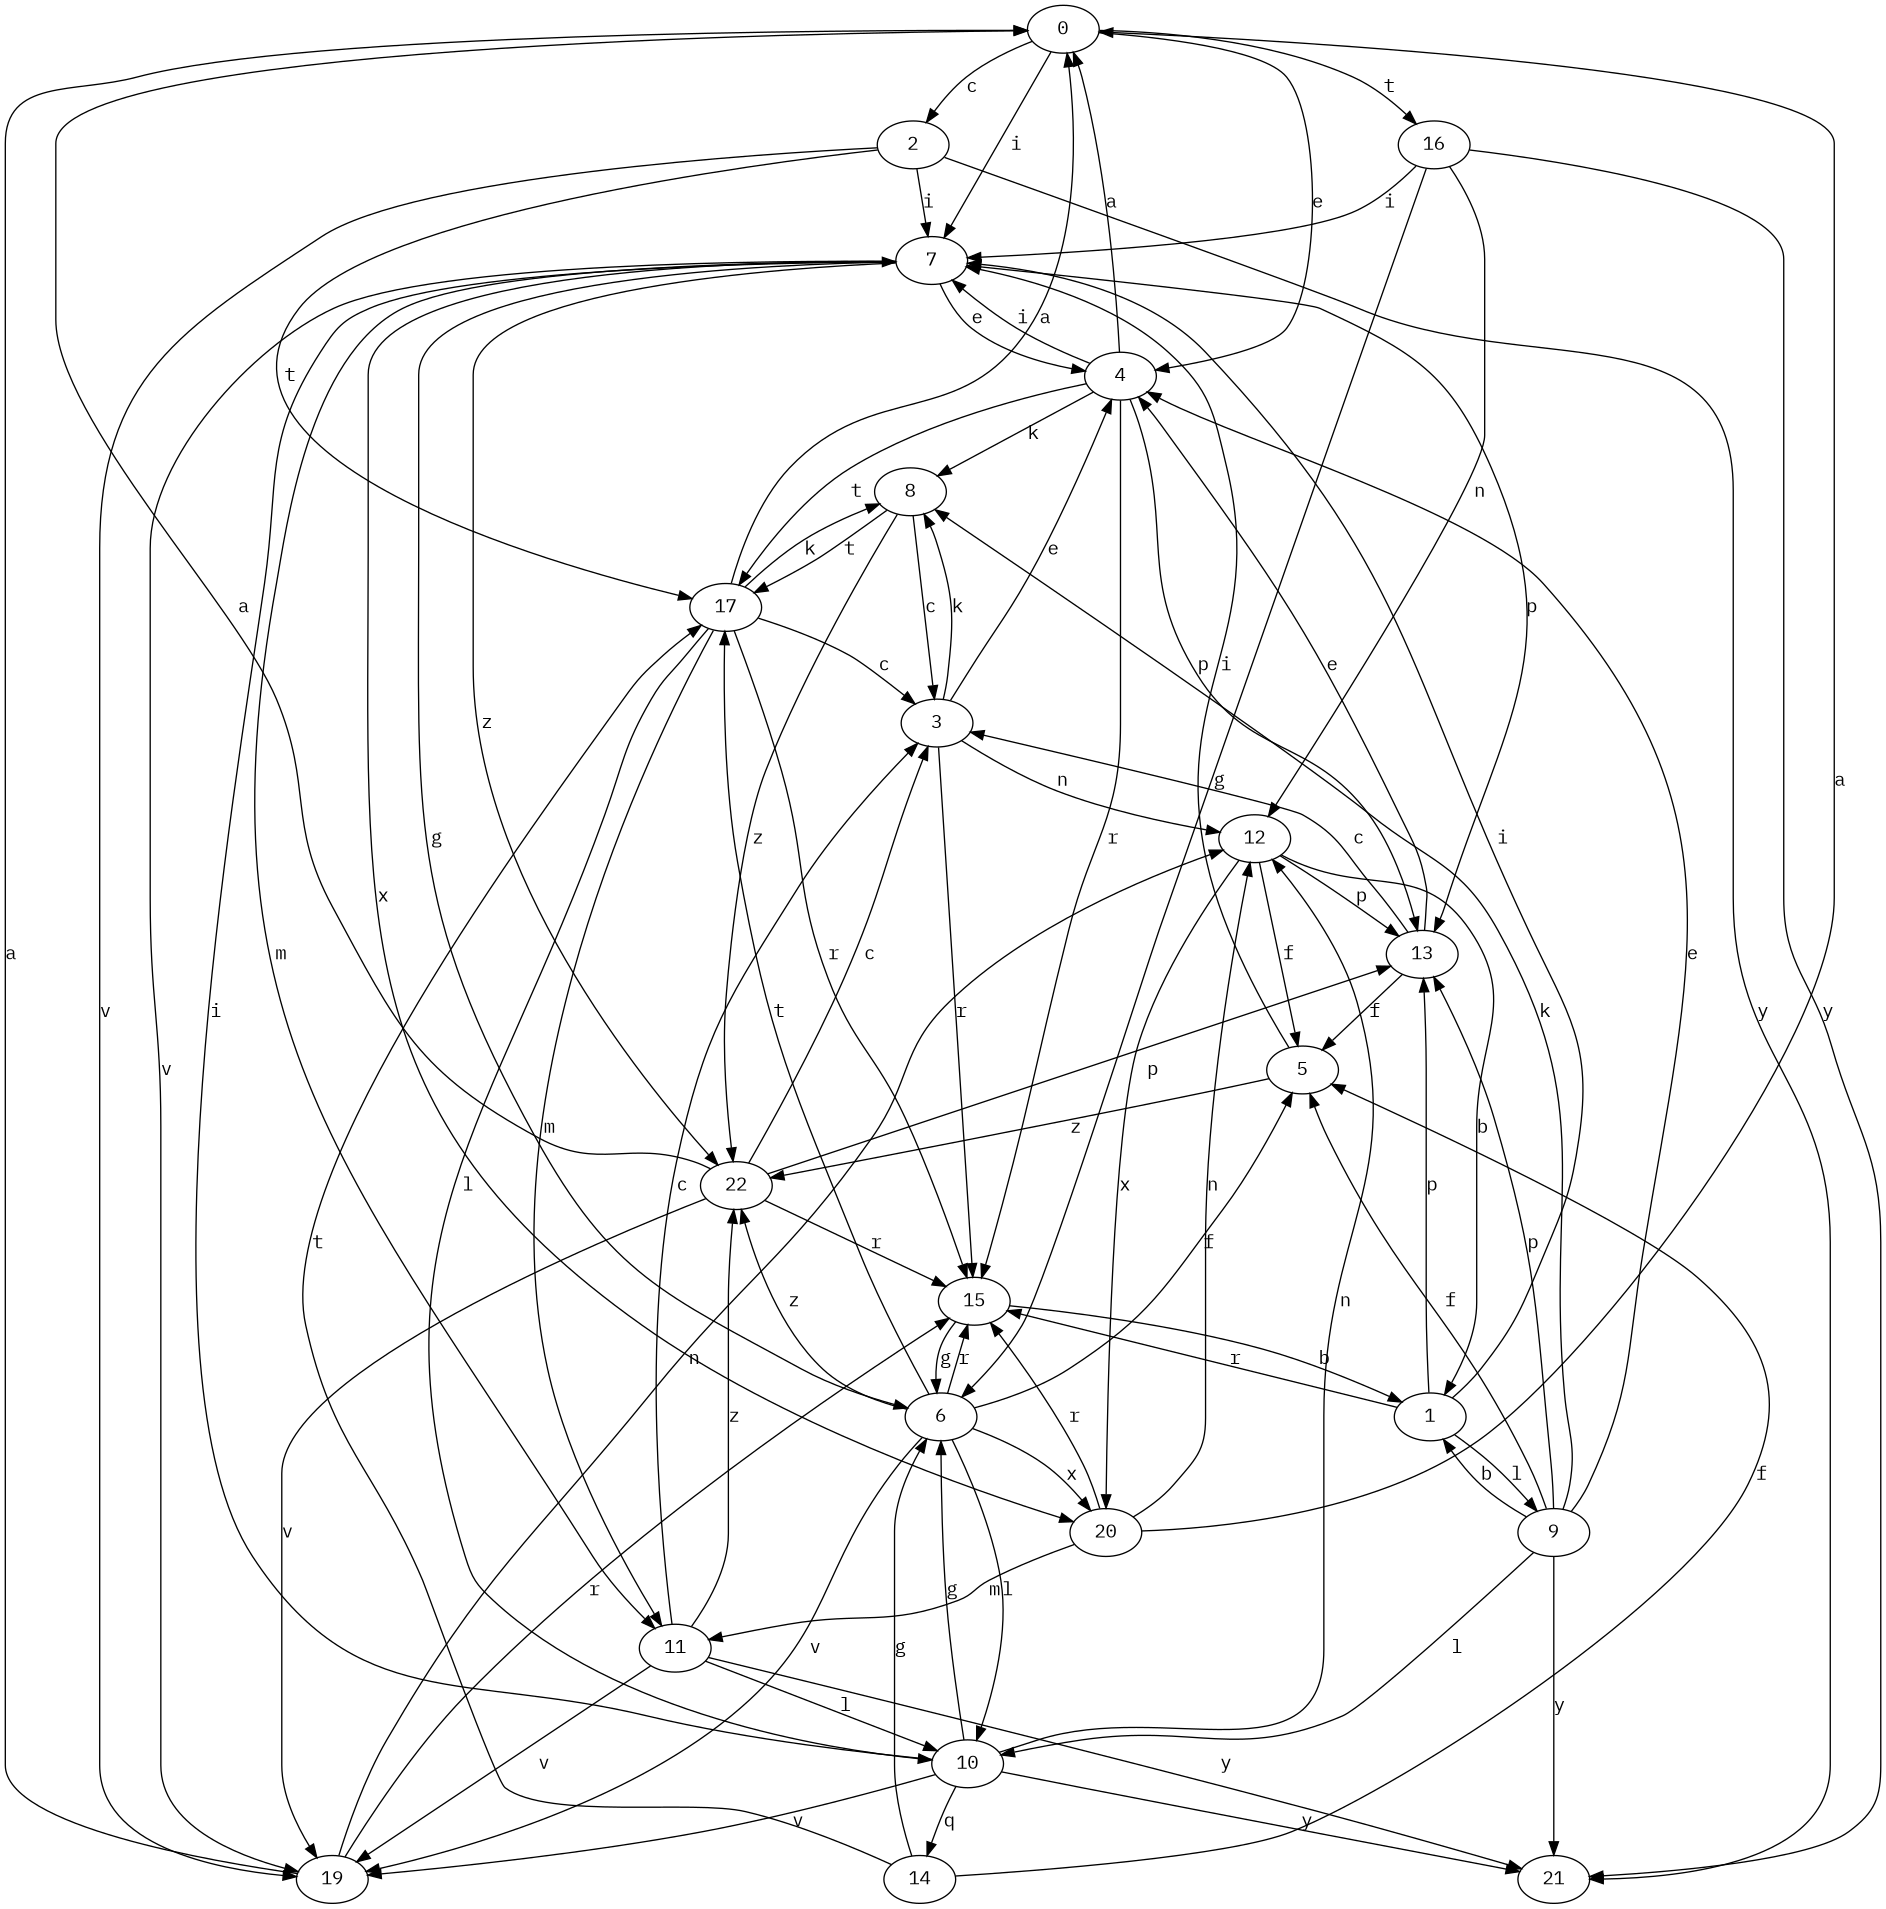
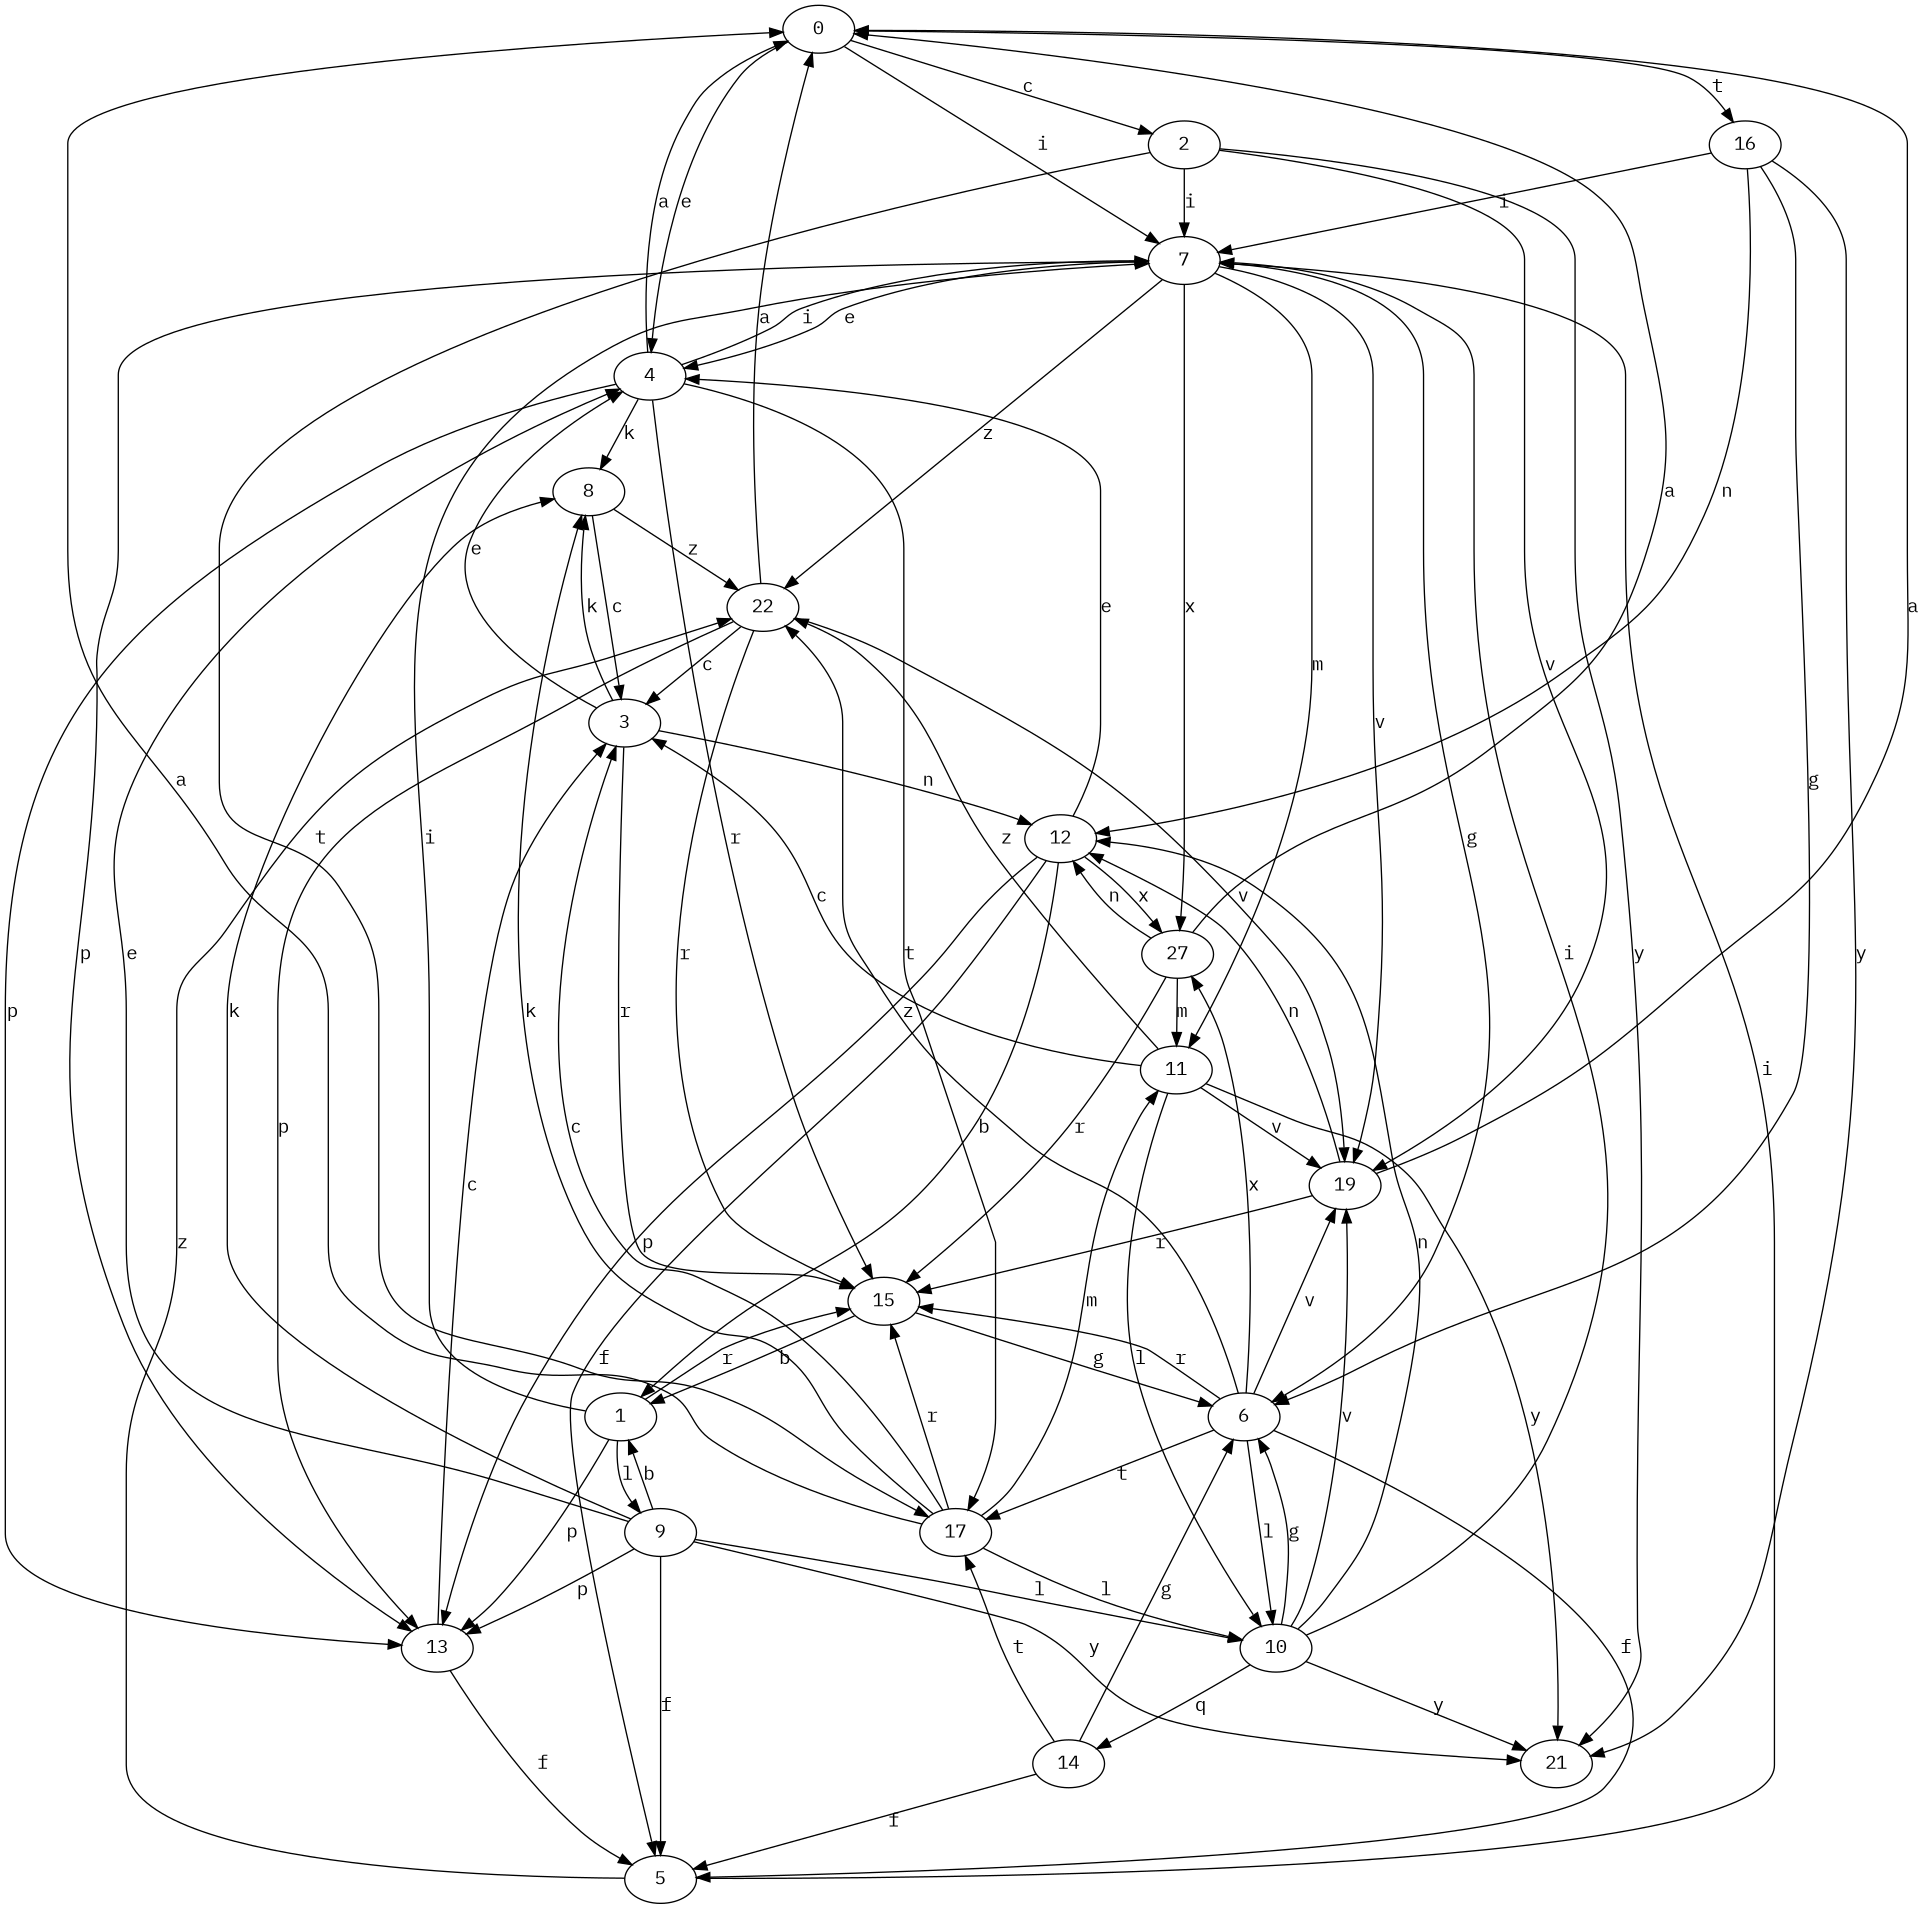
(829, 551) -> none
(1317, 655) -> (1071, 451)
(1106, 1533) -> (1178, 954)
